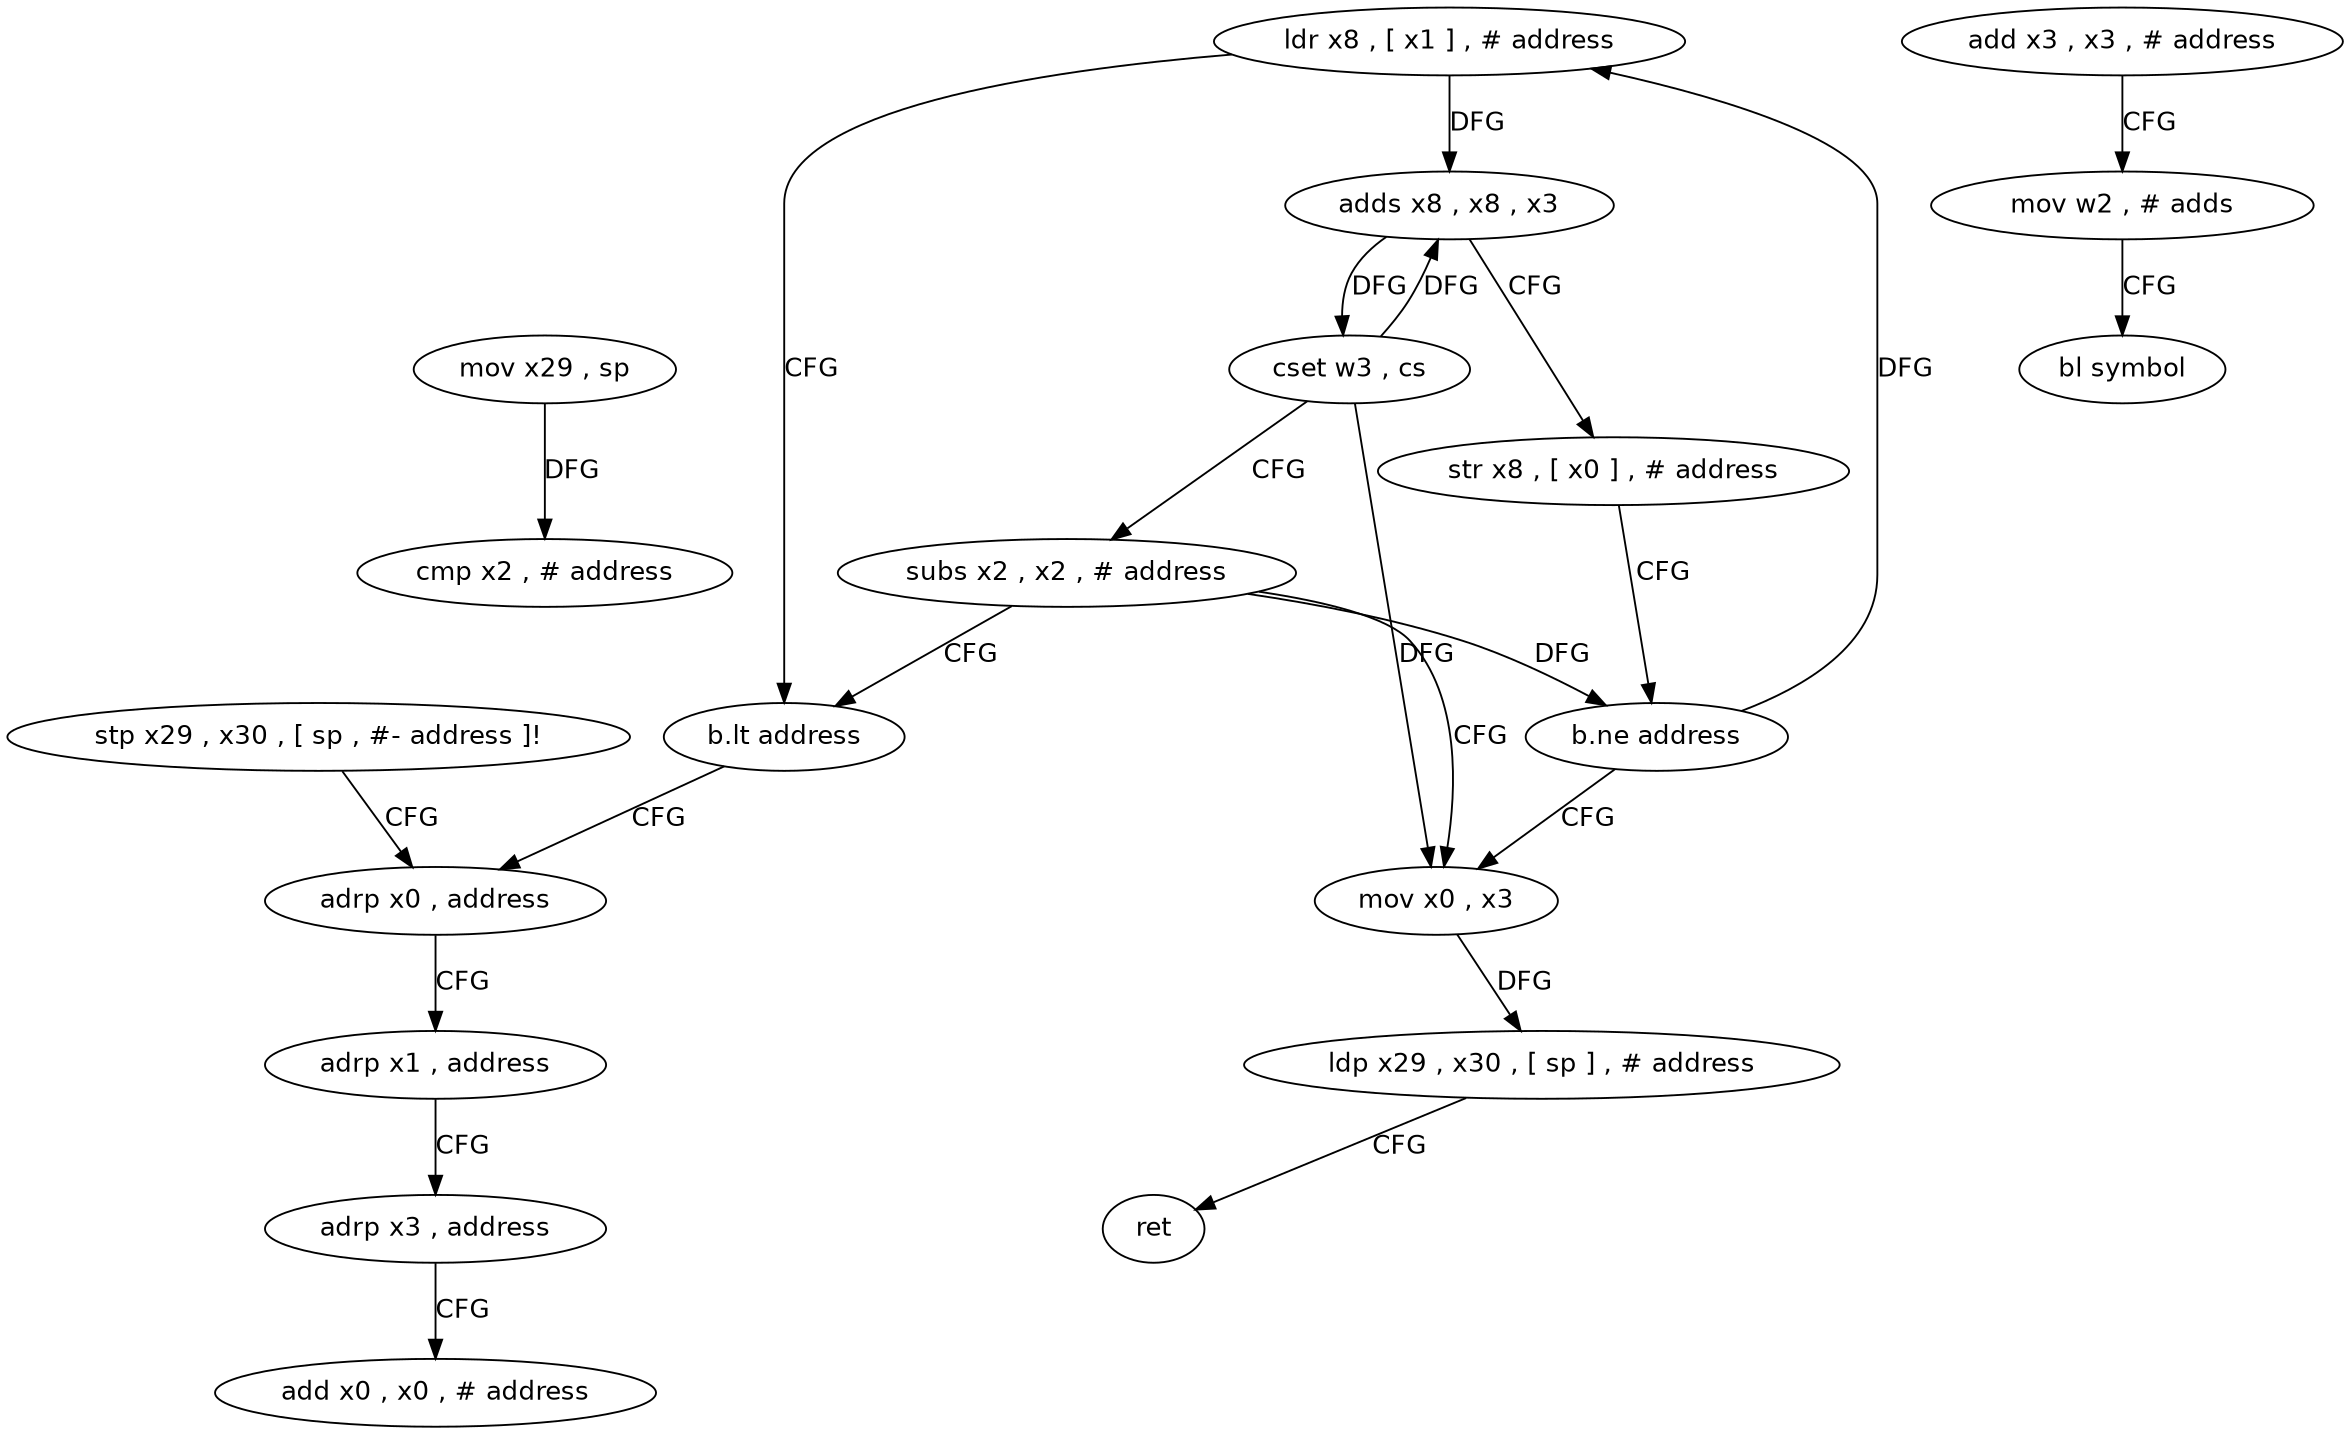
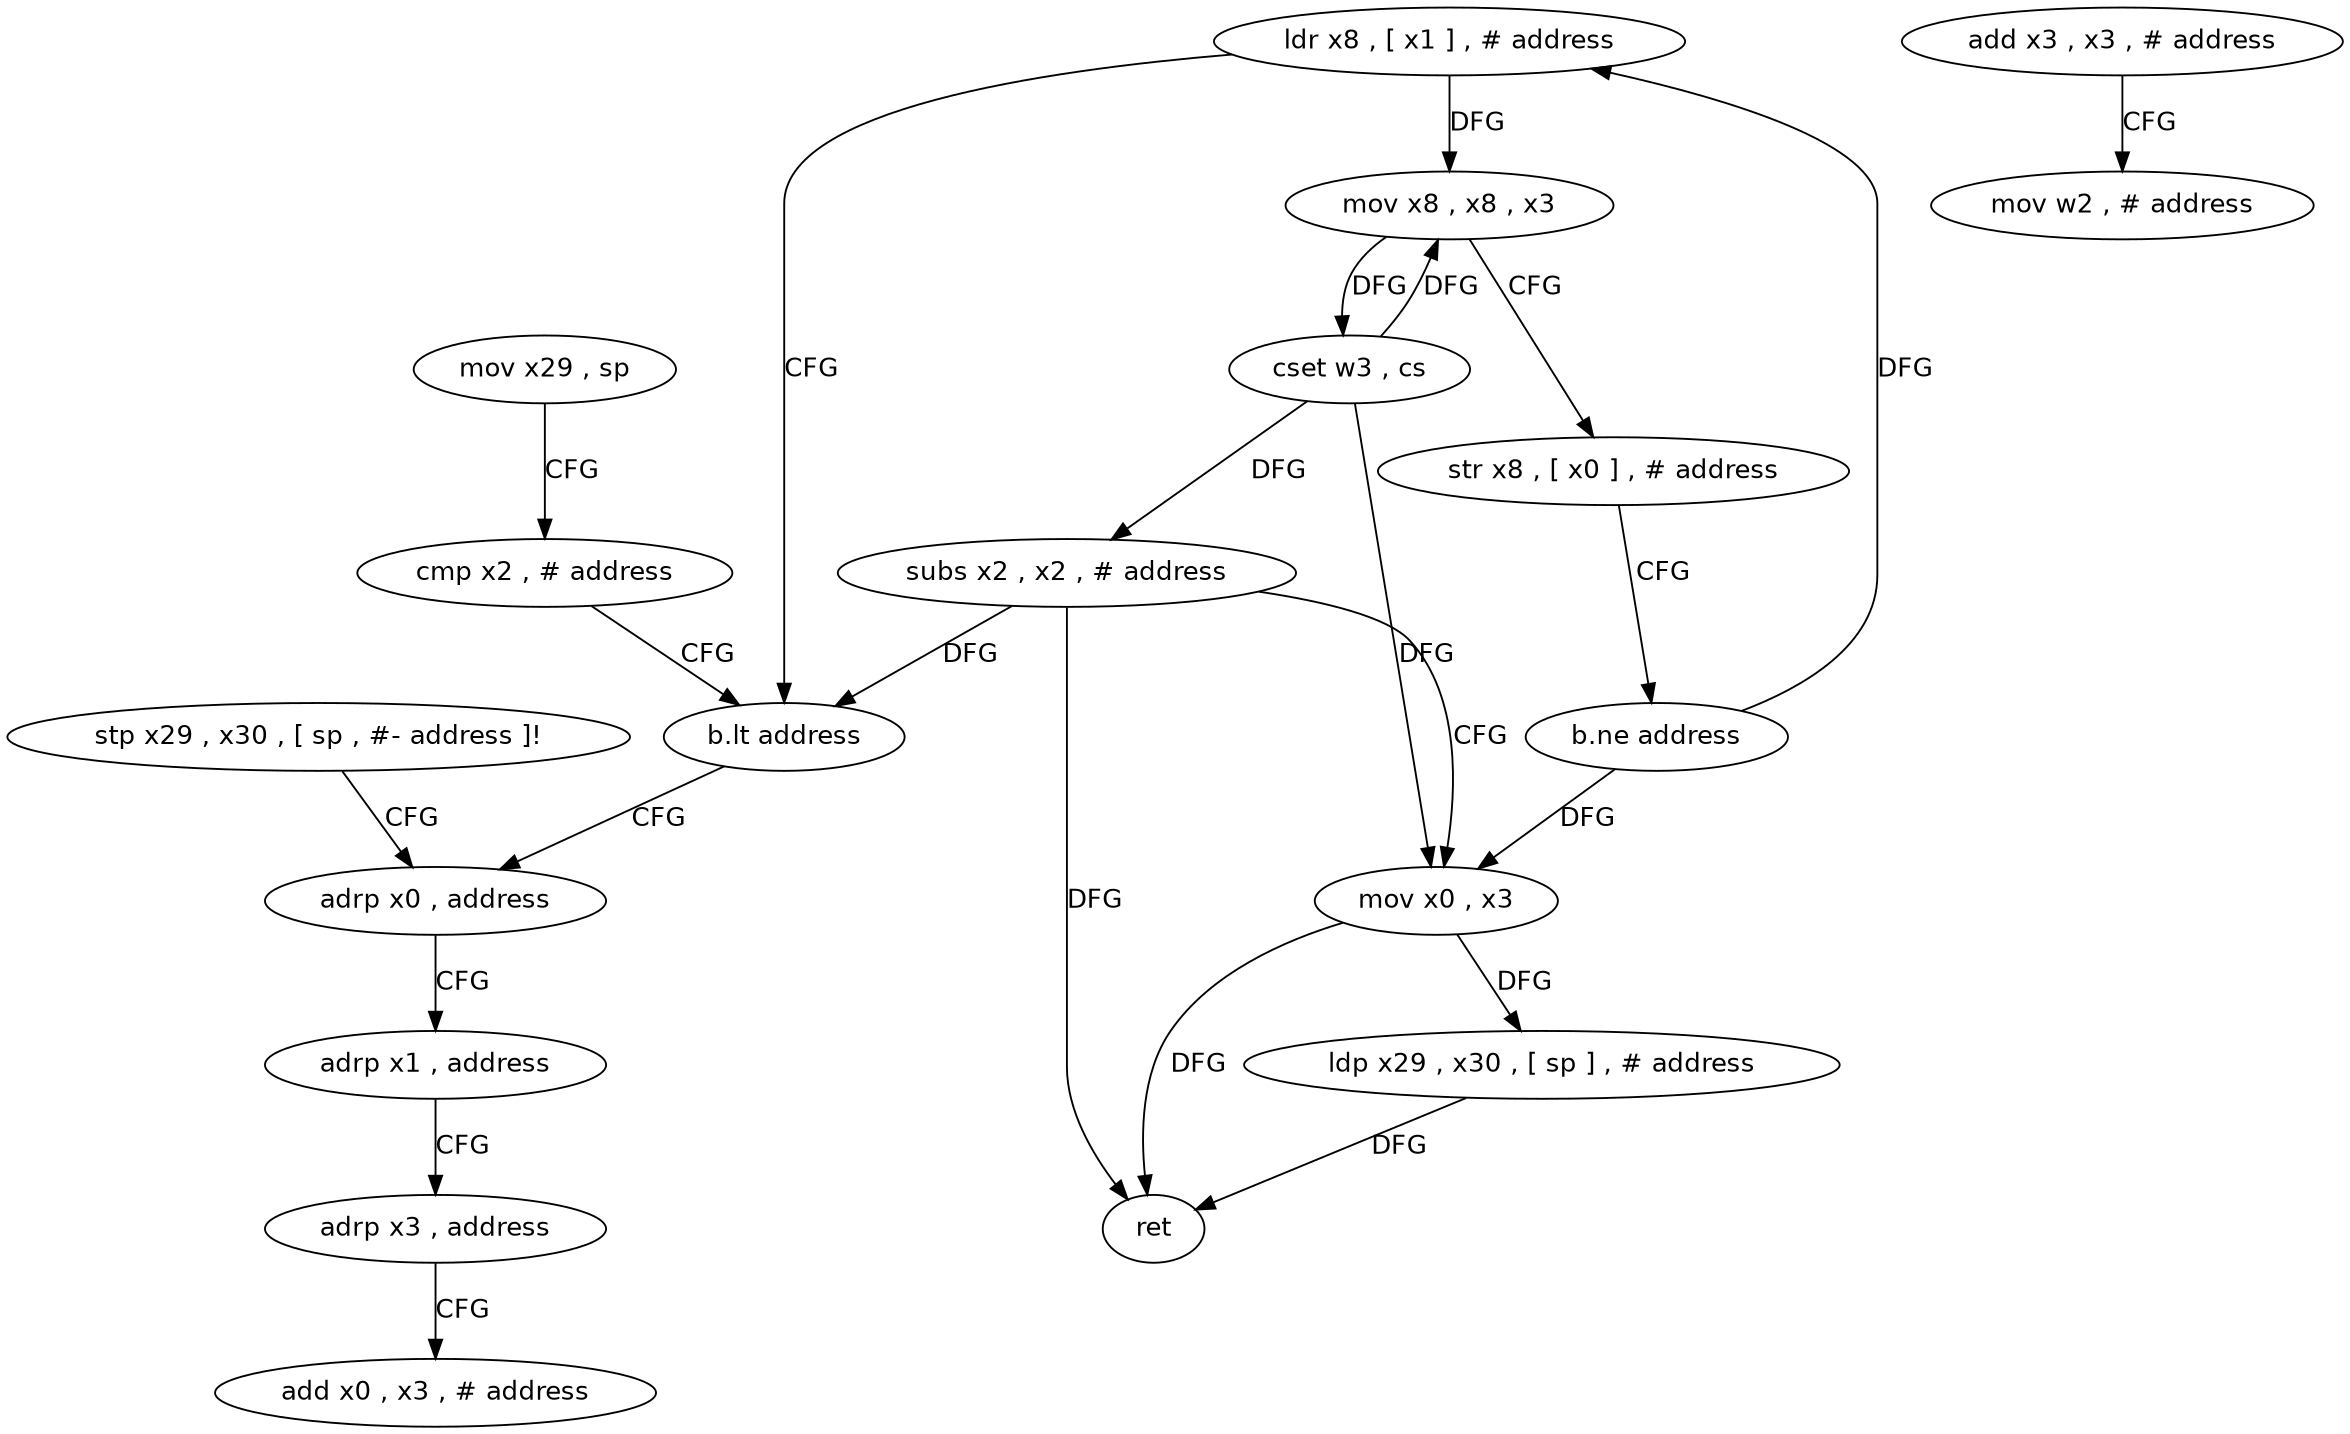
(1450, 205) -> (1450, 205)
(2122, 205) -> (2122, 205)
(2122, 369) -> none
(572, 471) -> (572, 471)
(1279, 471) -> (1279, 471)
(1423, 629) -> (1067, 902)
none -> (657, 650)
(971, 655) -> (971, 655)
(1588, 819) -> (1588, 819)
none -> (1189, 1009)
(1400, 1147) -> (1400, 1147)
(436, 1393) -> (436, 1393)
